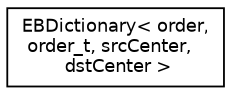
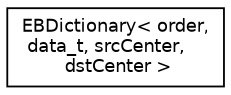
(116, 47) -> (116, 47)
